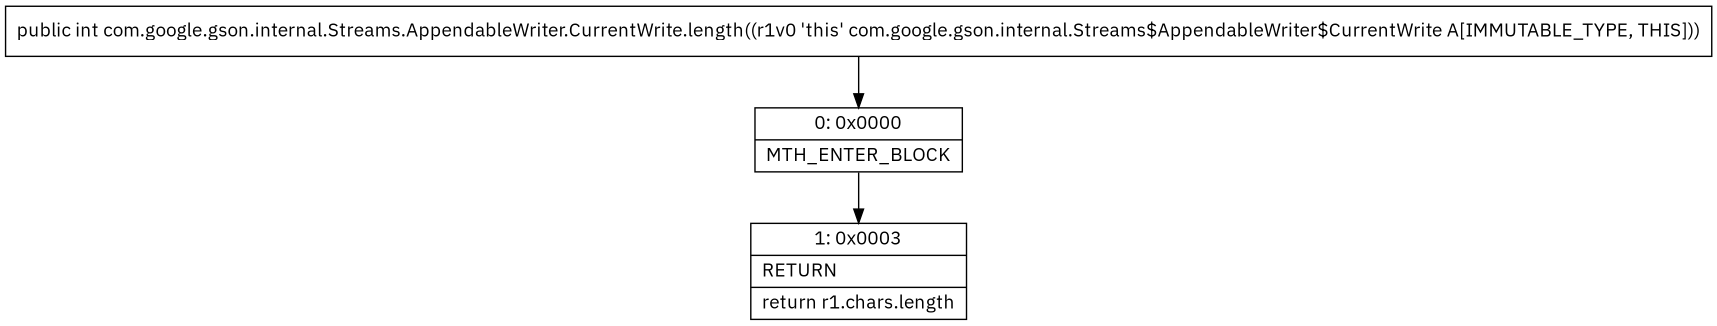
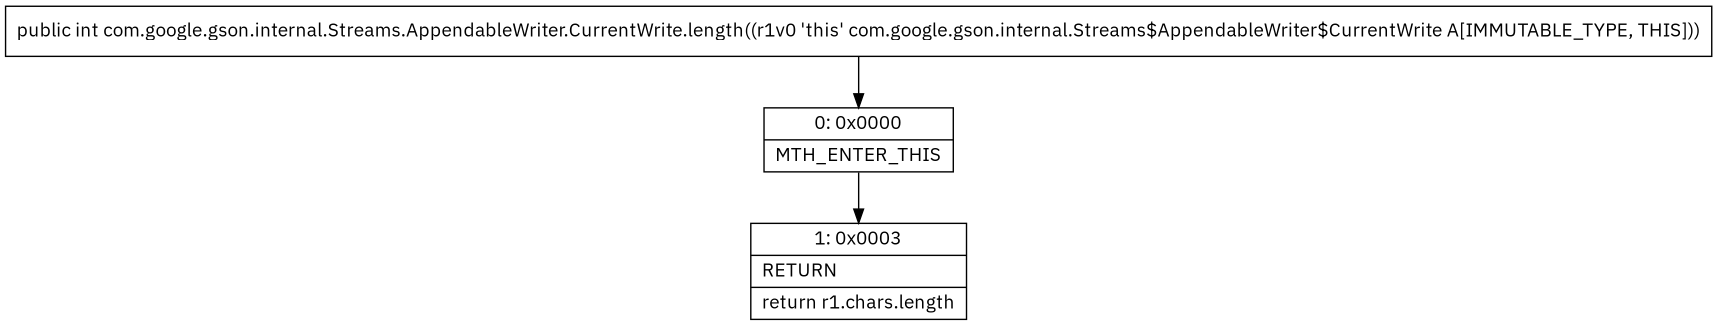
(859, 155) -> (859, 155)
